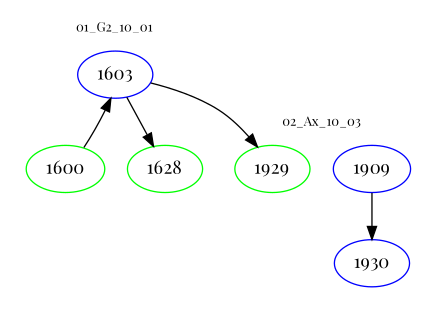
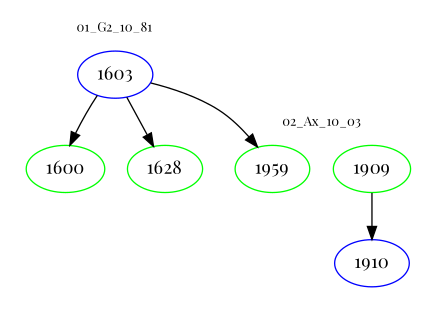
(115, 28) -> (115, 28)
(95, 129) -> (86, 114)
(272, 169) -> (272, 169)
(372, 169) -> (372, 169)
(372, 263) -> (372, 263)
